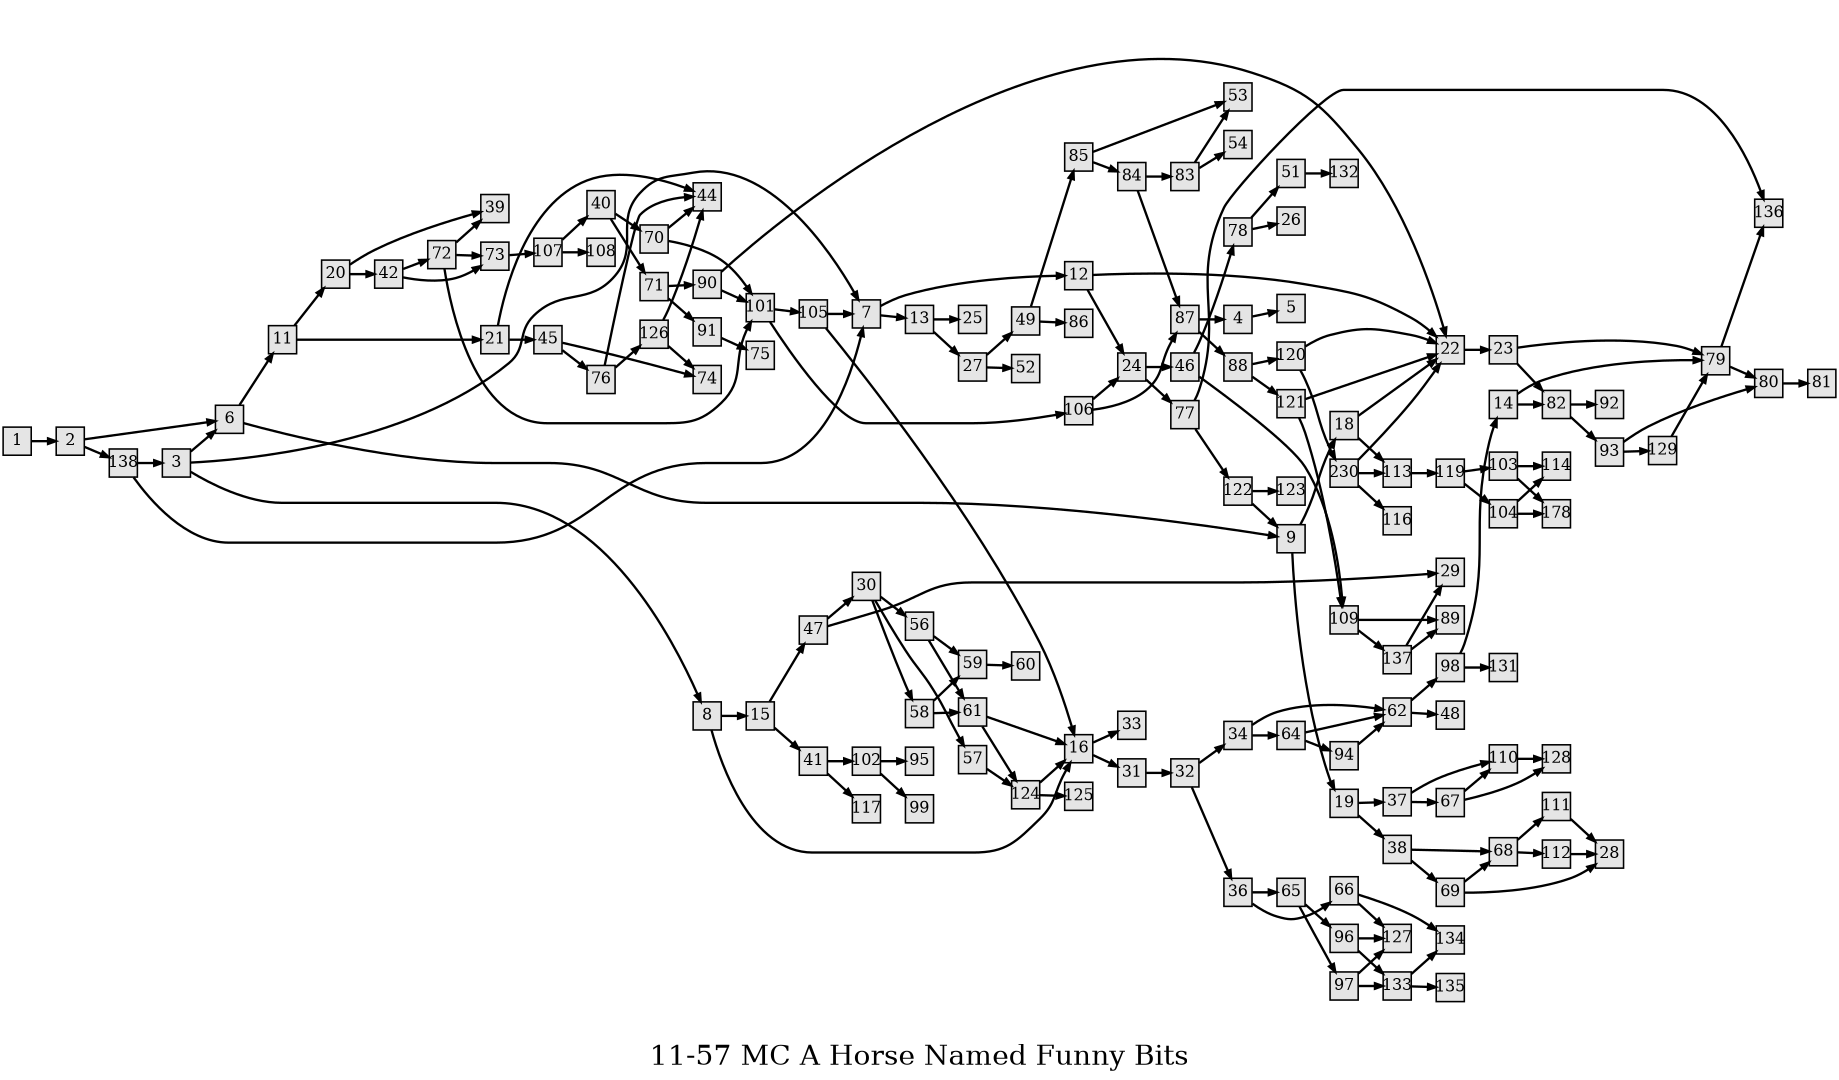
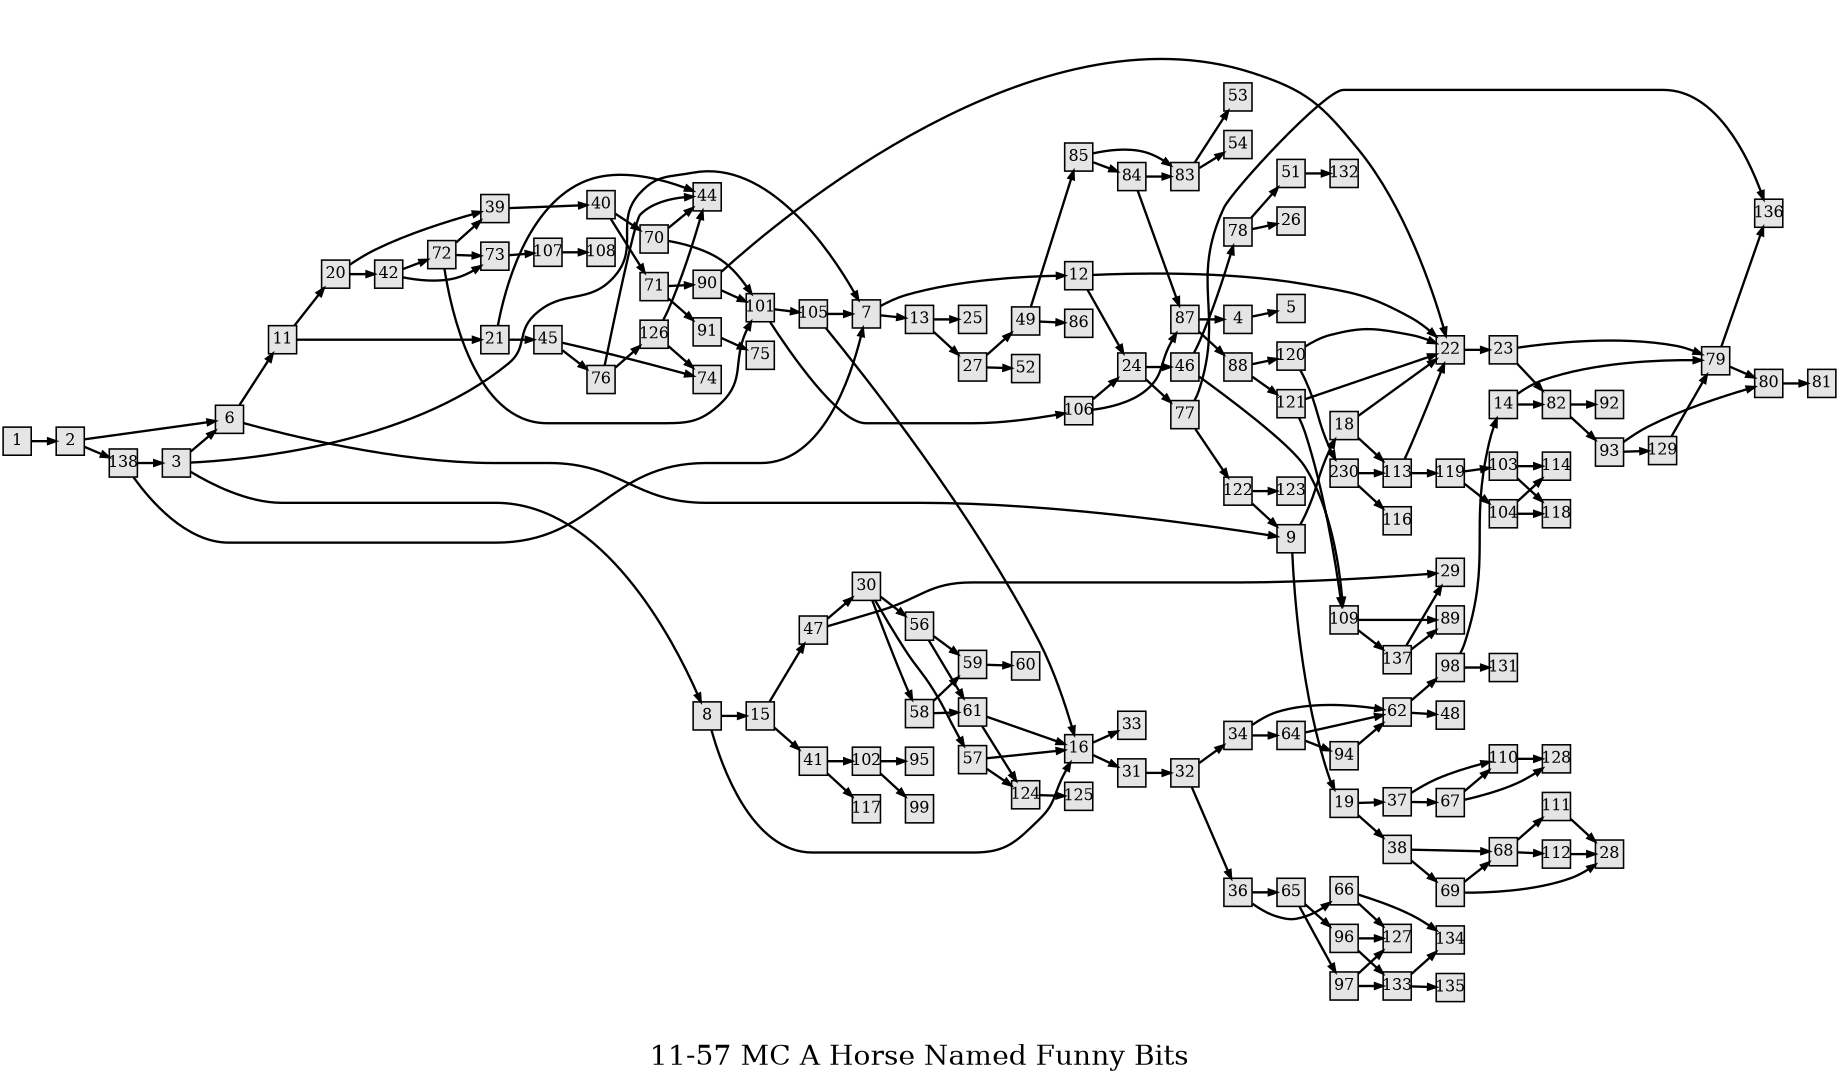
(1155, 128) -> (1129, 150)
(571, 231) -> (542, 207)
(1399, 417) -> (1423, 415)
(1556, 514) -> (1556, 514)
(1049, 774) -> (1022, 755)
